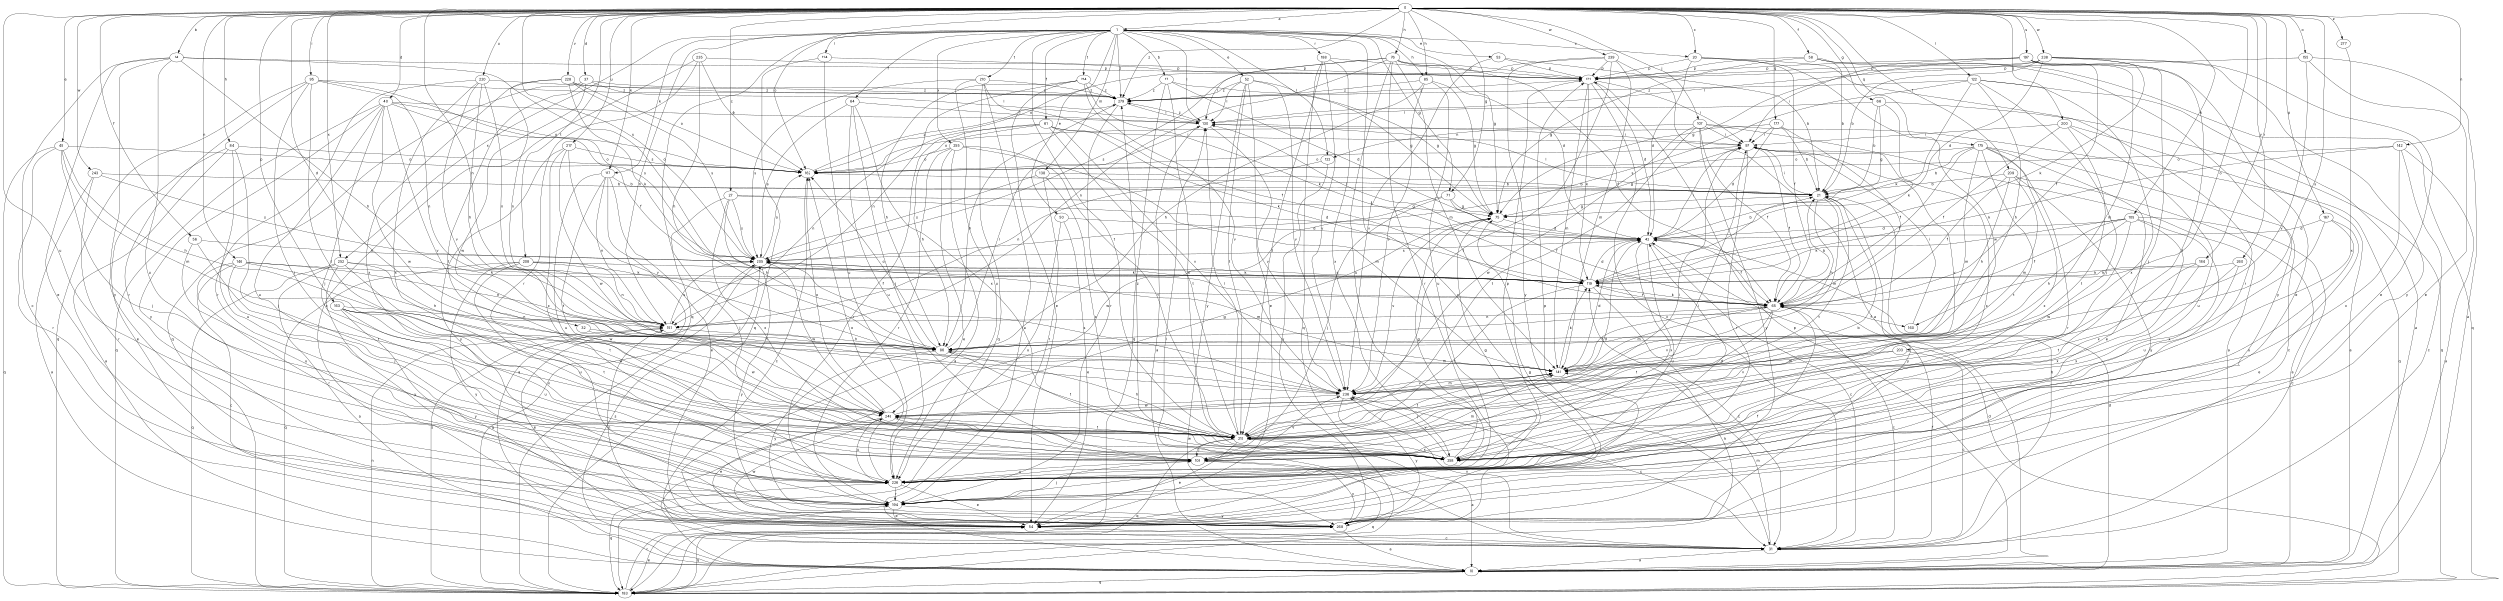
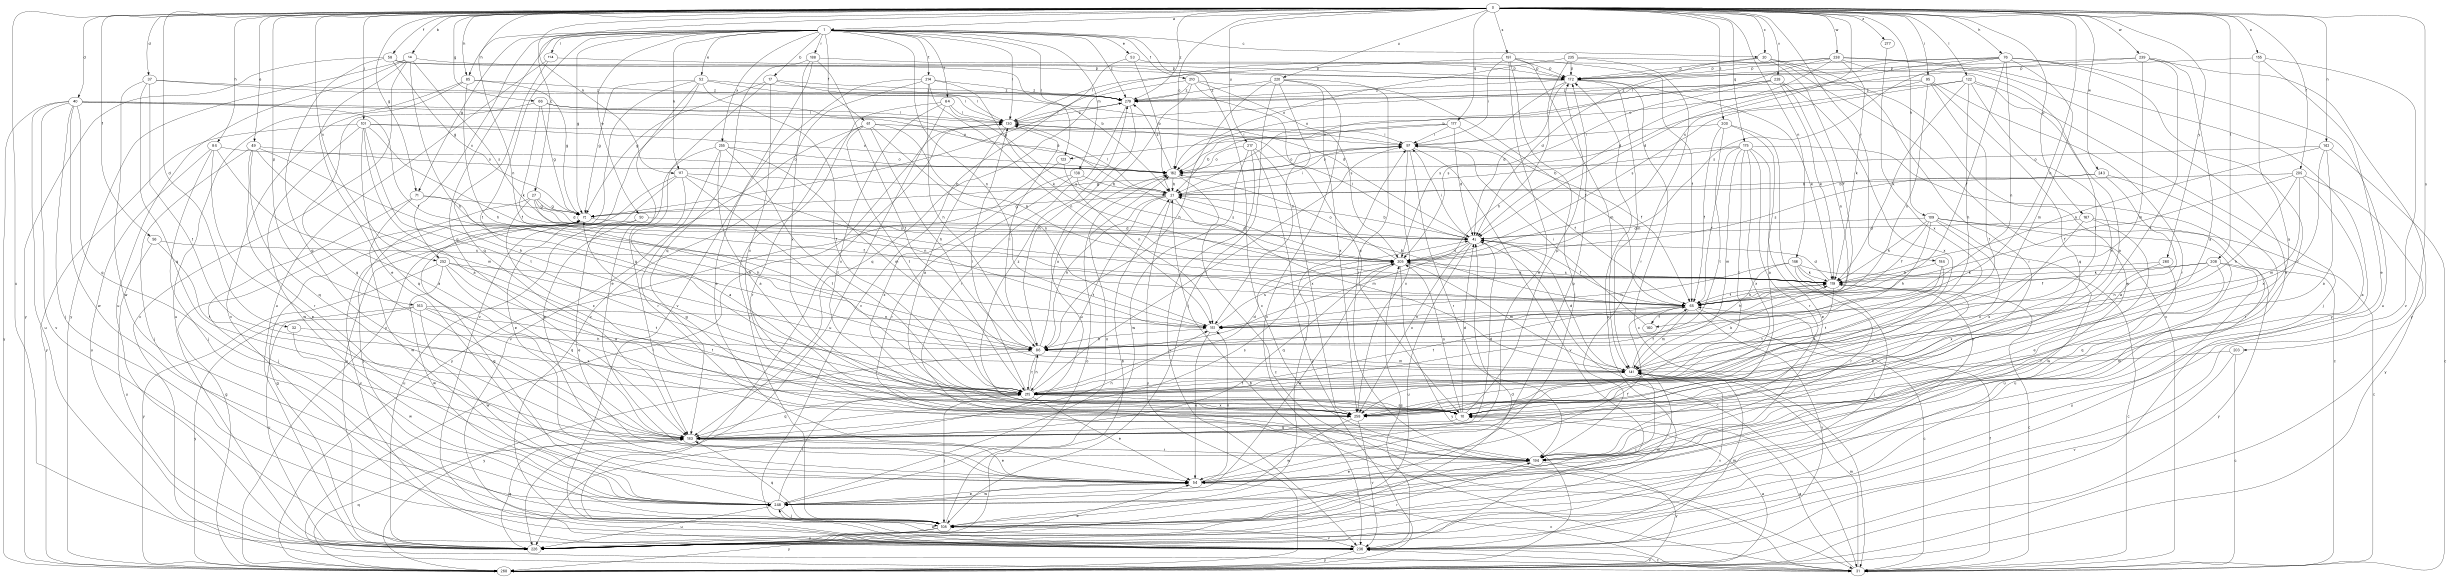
(1413, 406) -> (1360, 377)
(593, 419) -> (1178, 336)
